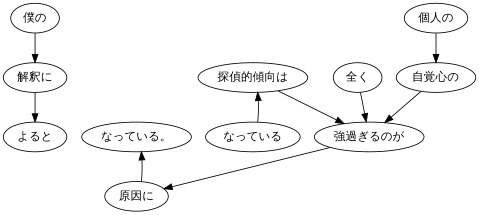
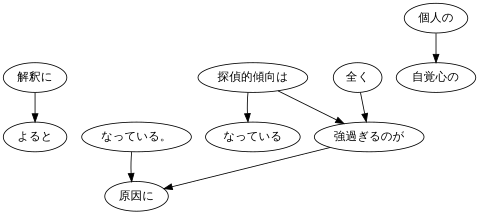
(35, 18) -> none
(406, 104) -> none
(258, 111) -> (247, 103)
(142, 171) -> (131, 163)
